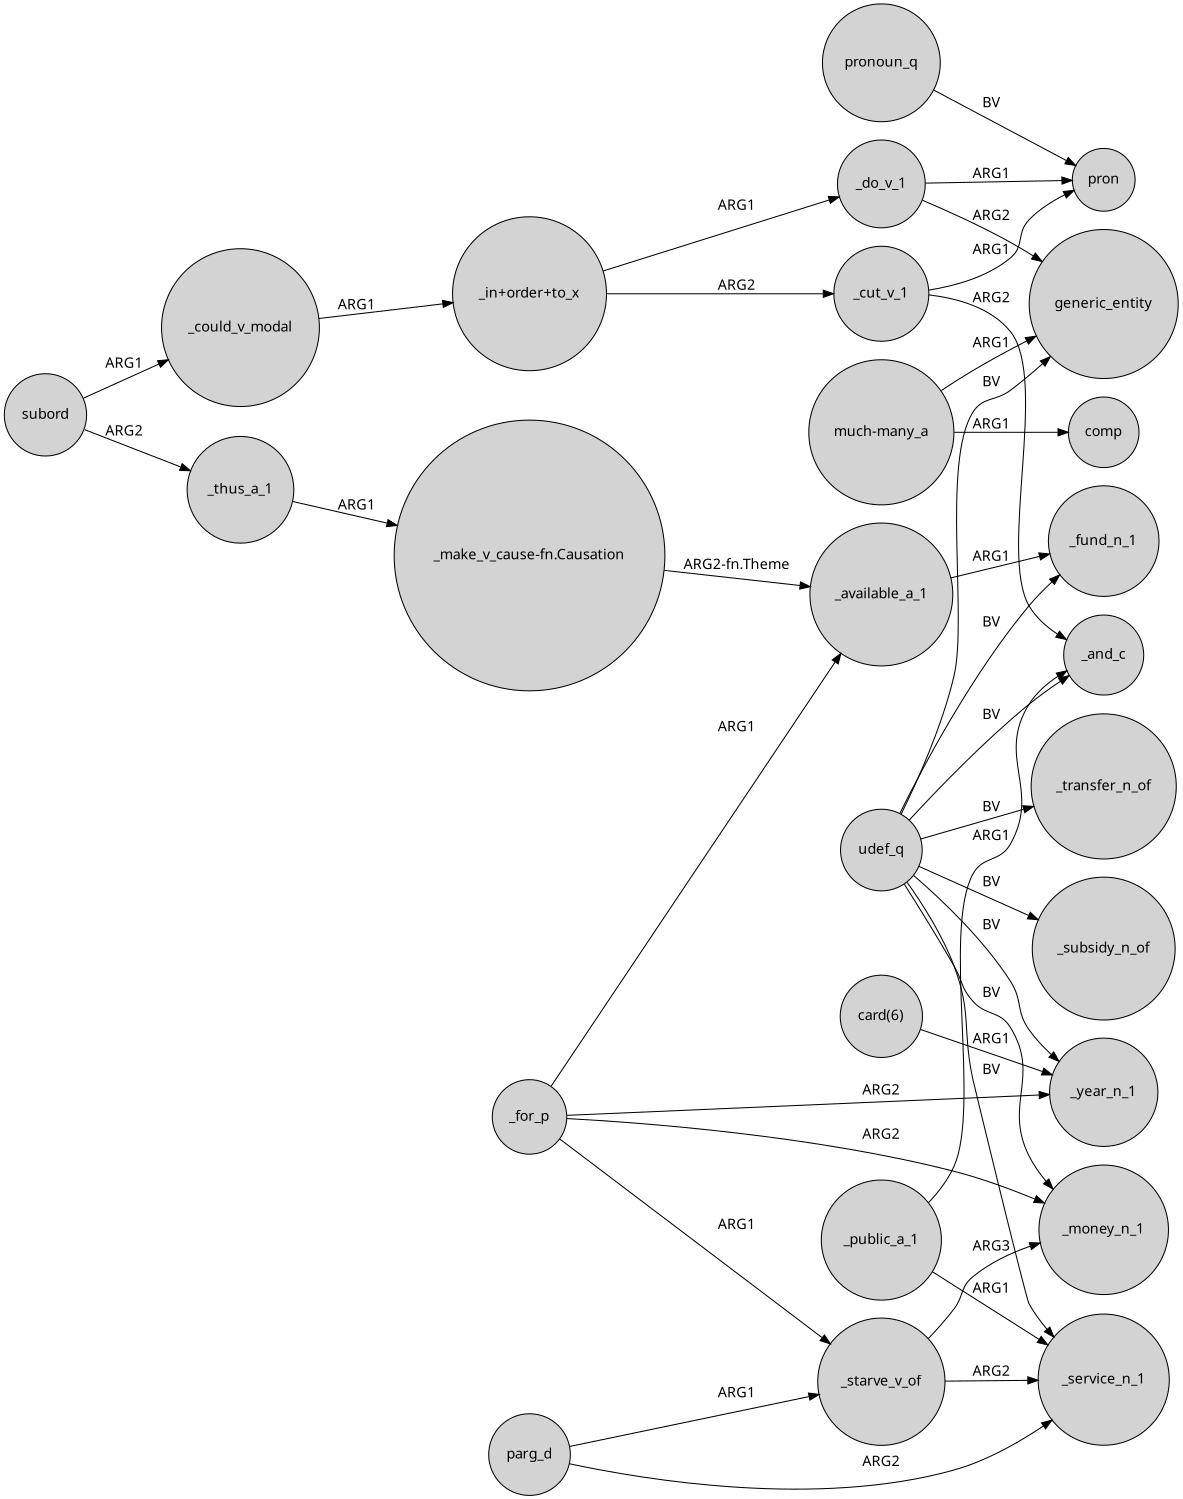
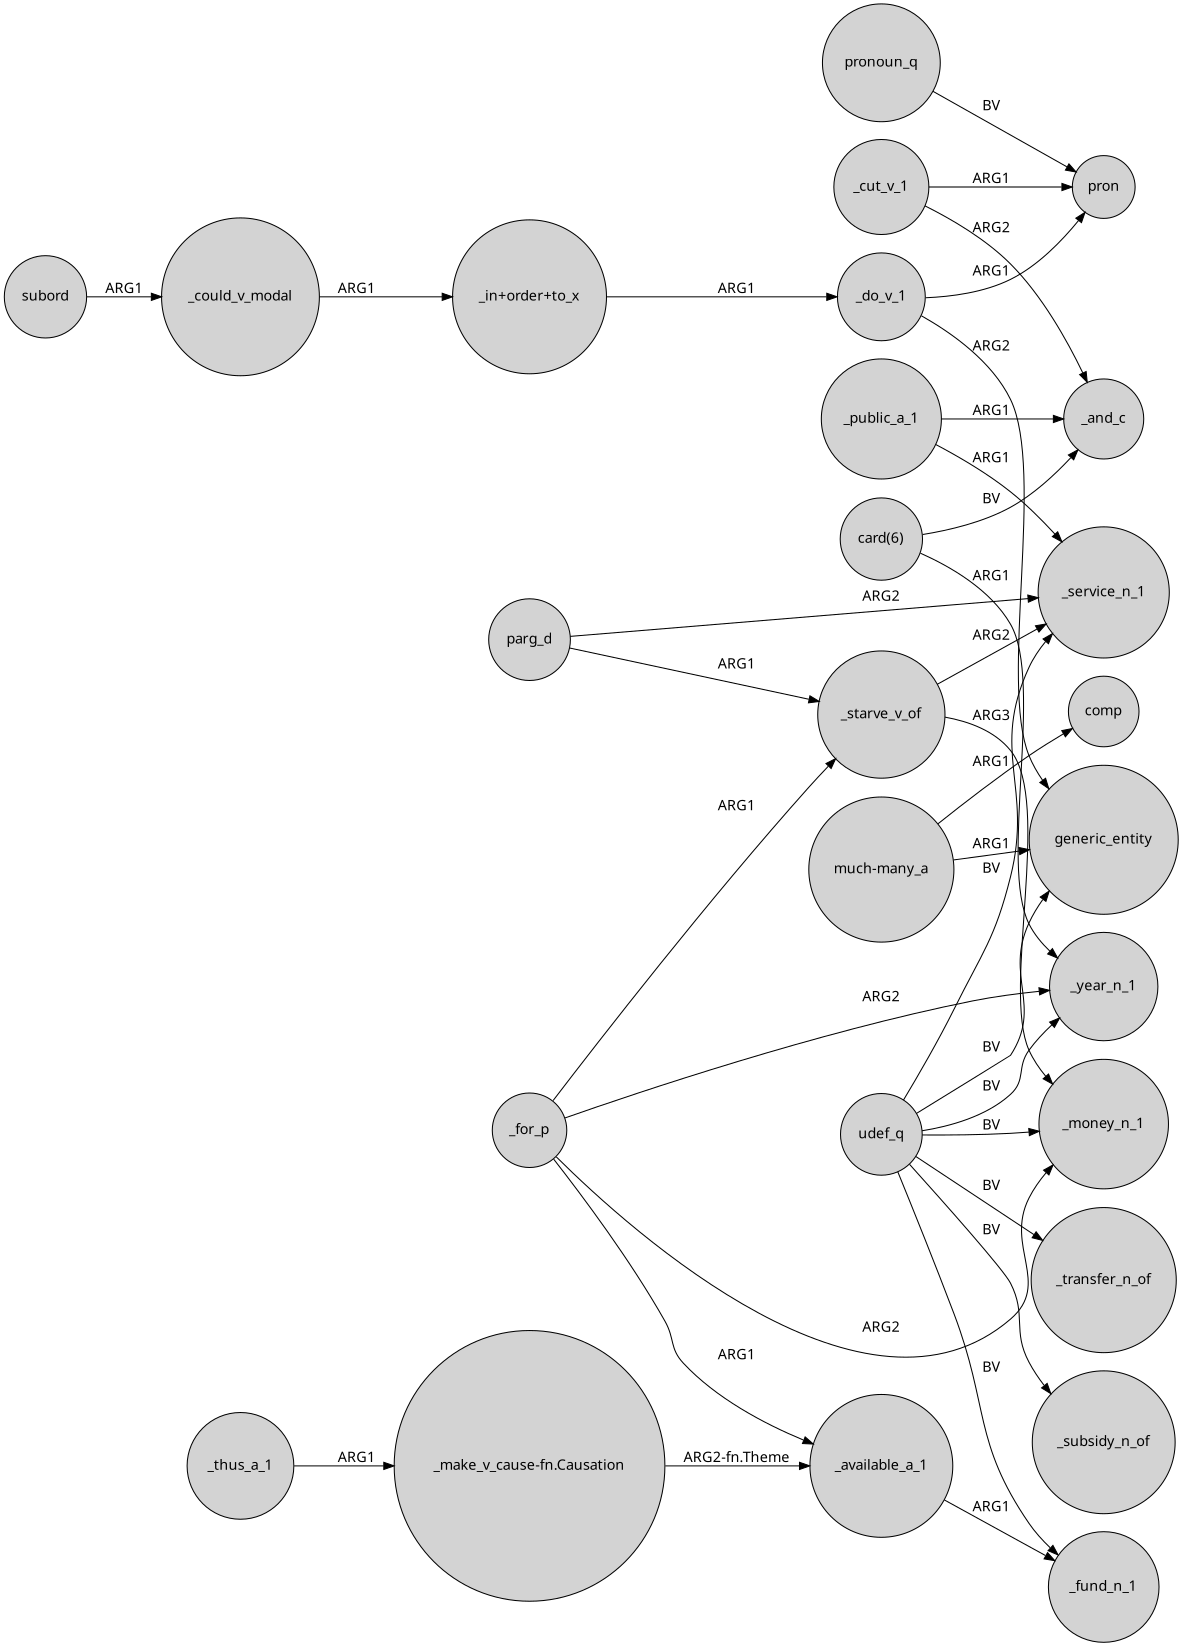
(715, 294) -> none
(133, 448) -> none
(981, 747) -> (1004, 510)
